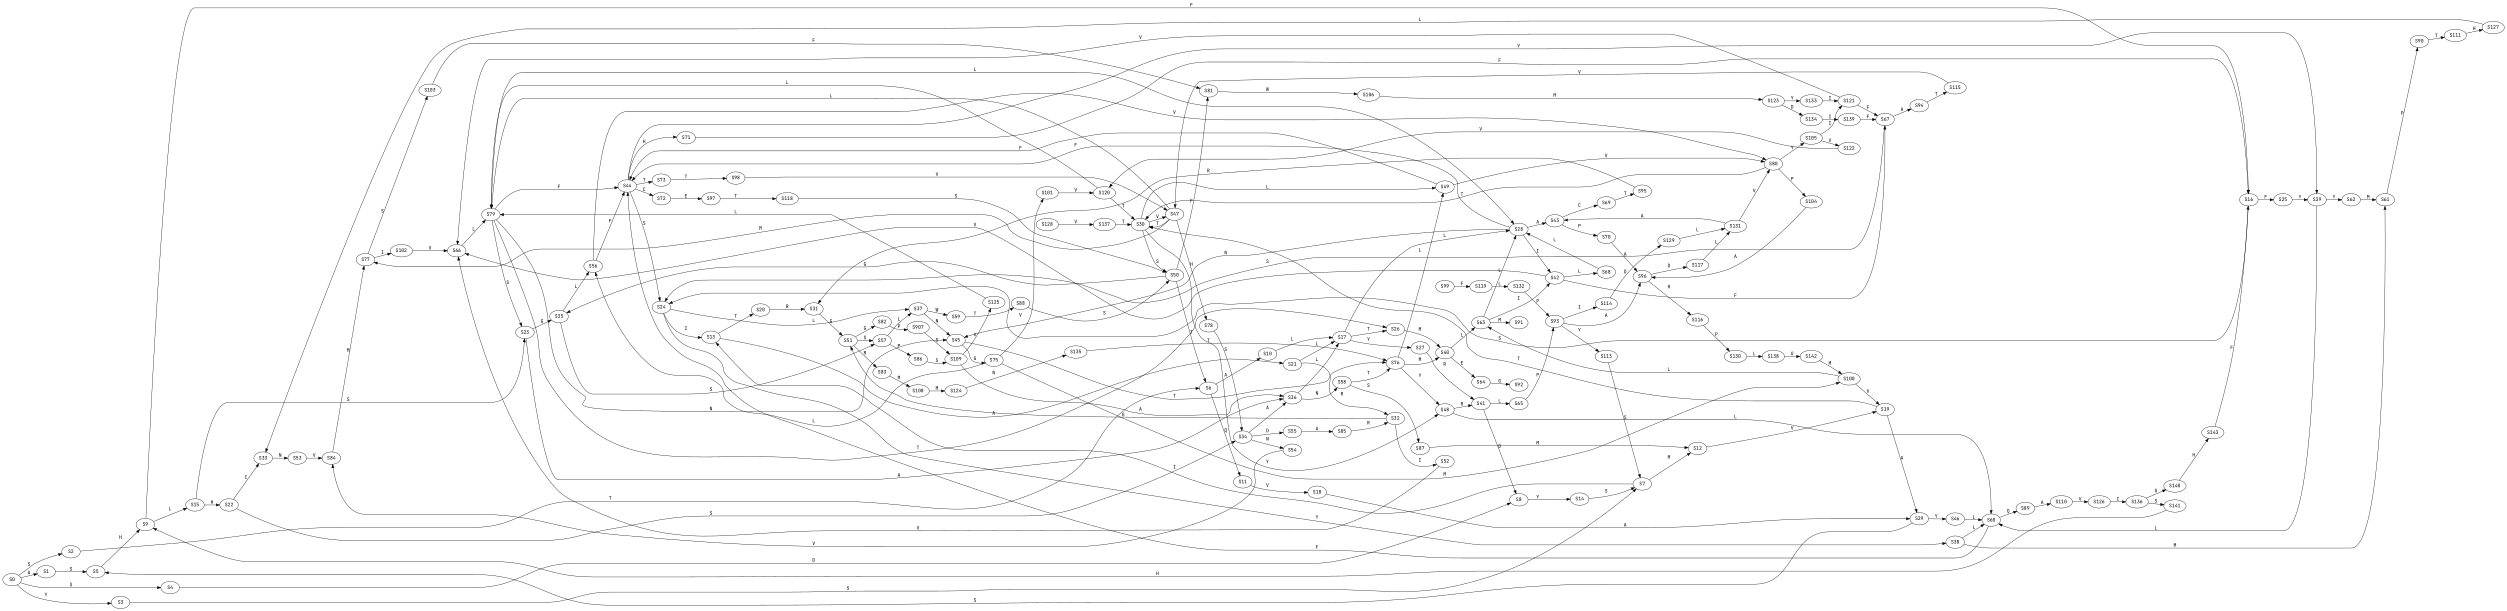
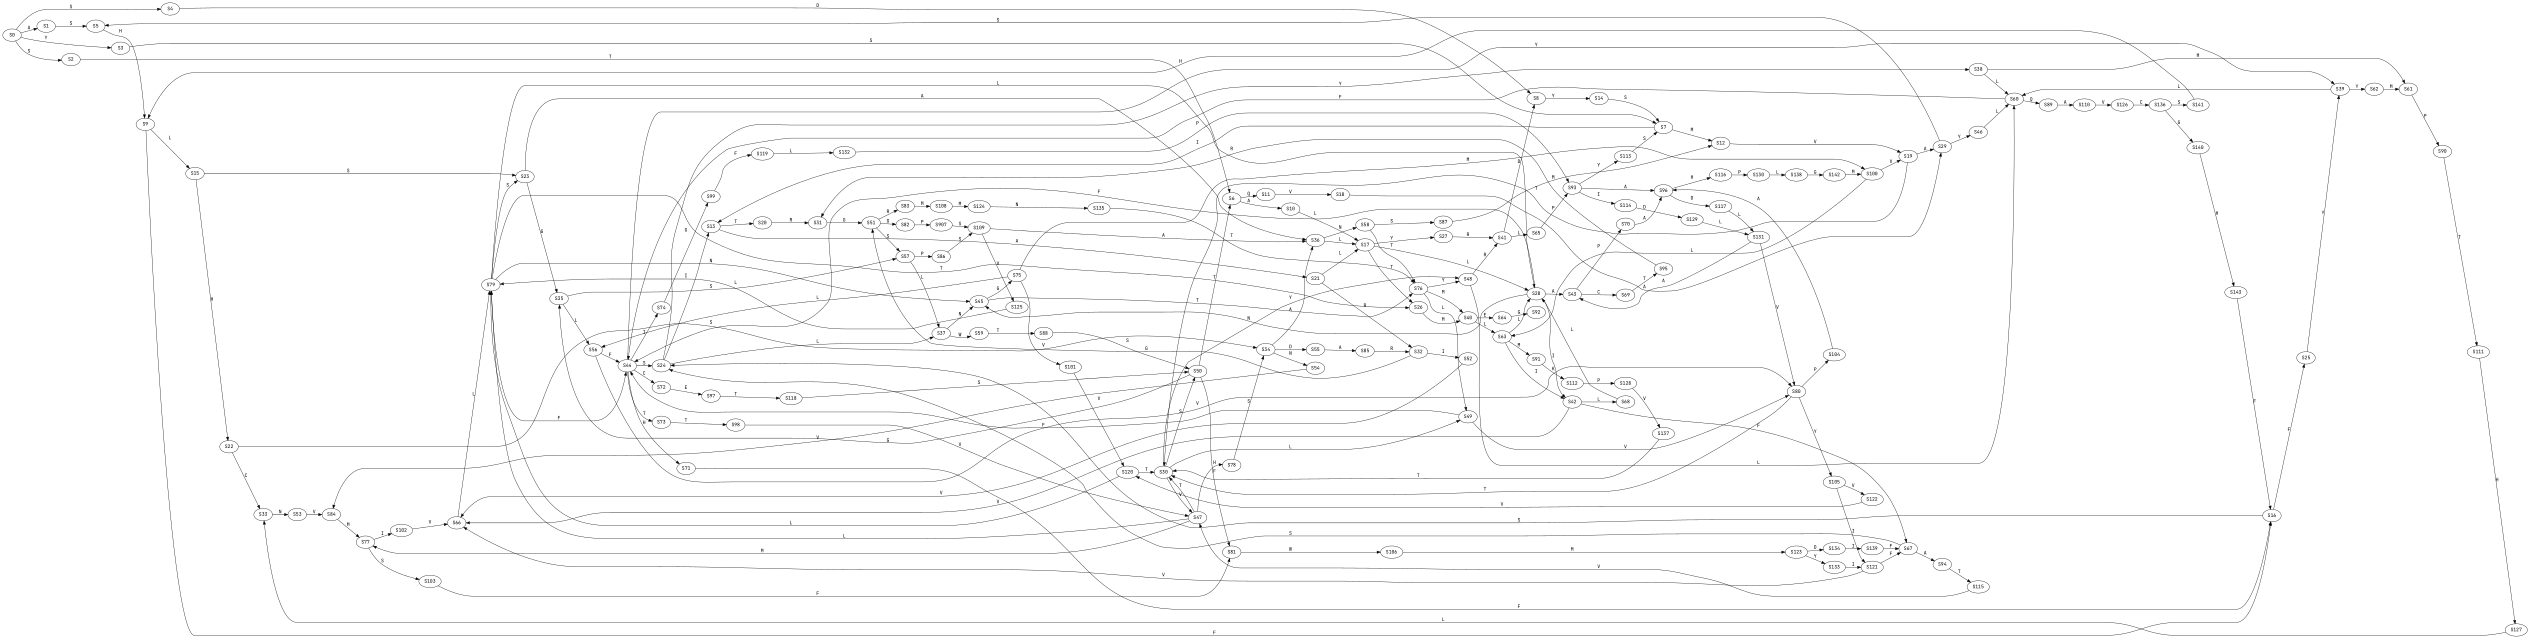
none -> (661, 308)
none -> (1572, 383)
